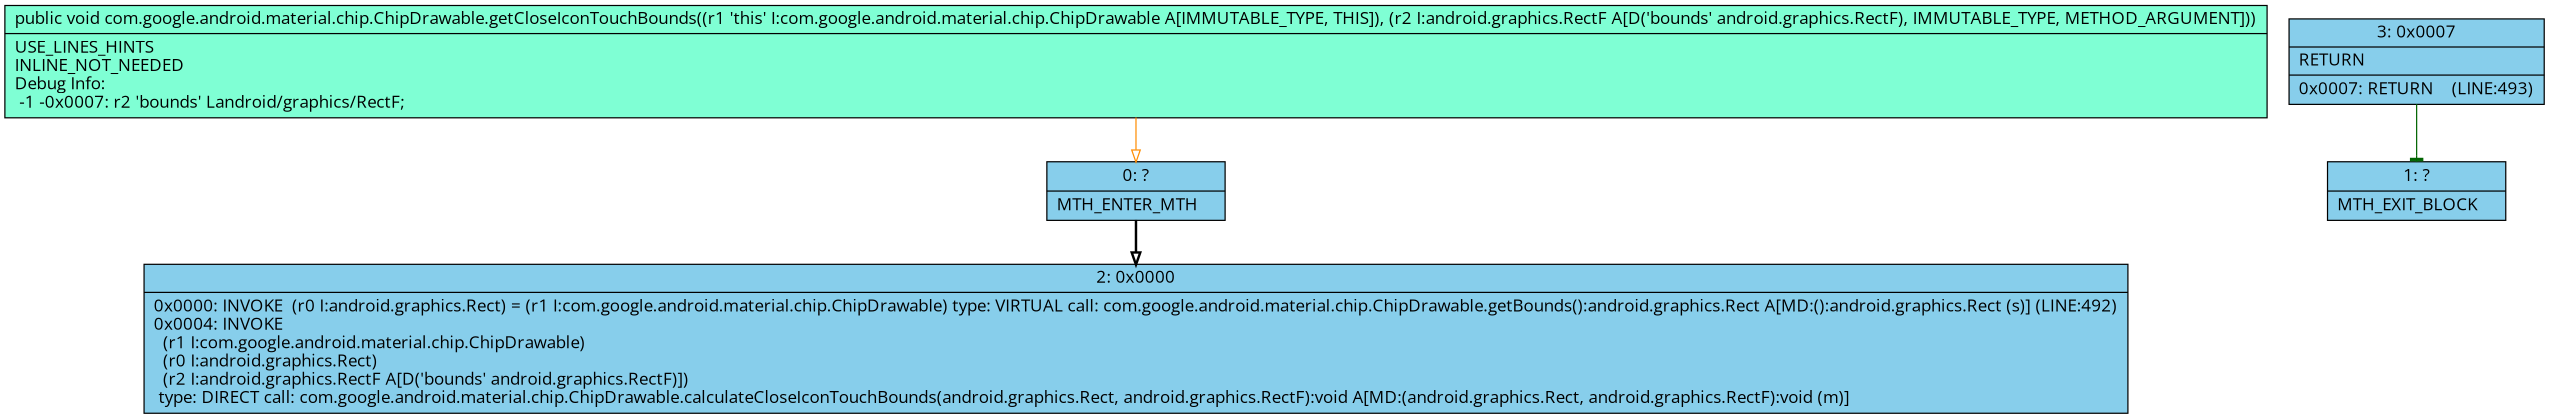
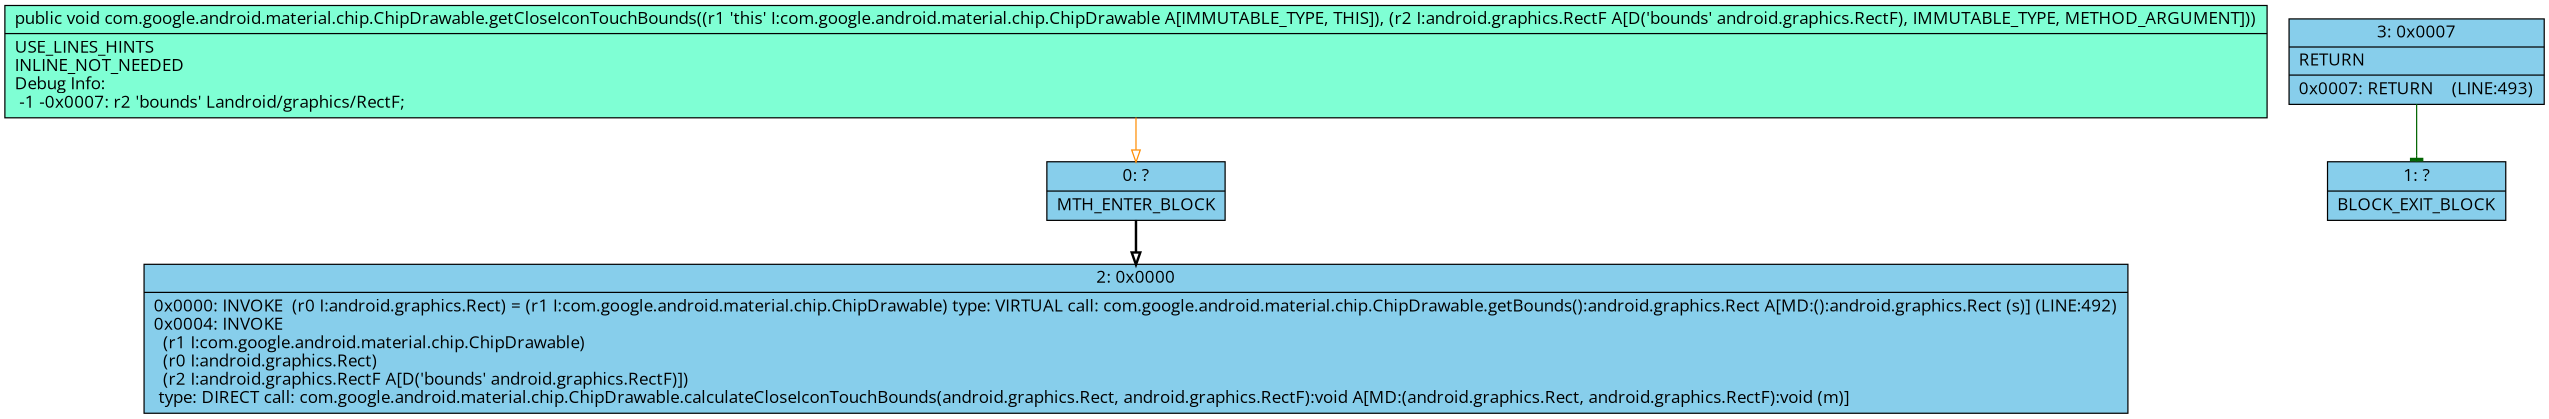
(1127, 205) -> (1136, 205)
(2407, 205) -> (2417, 205)
